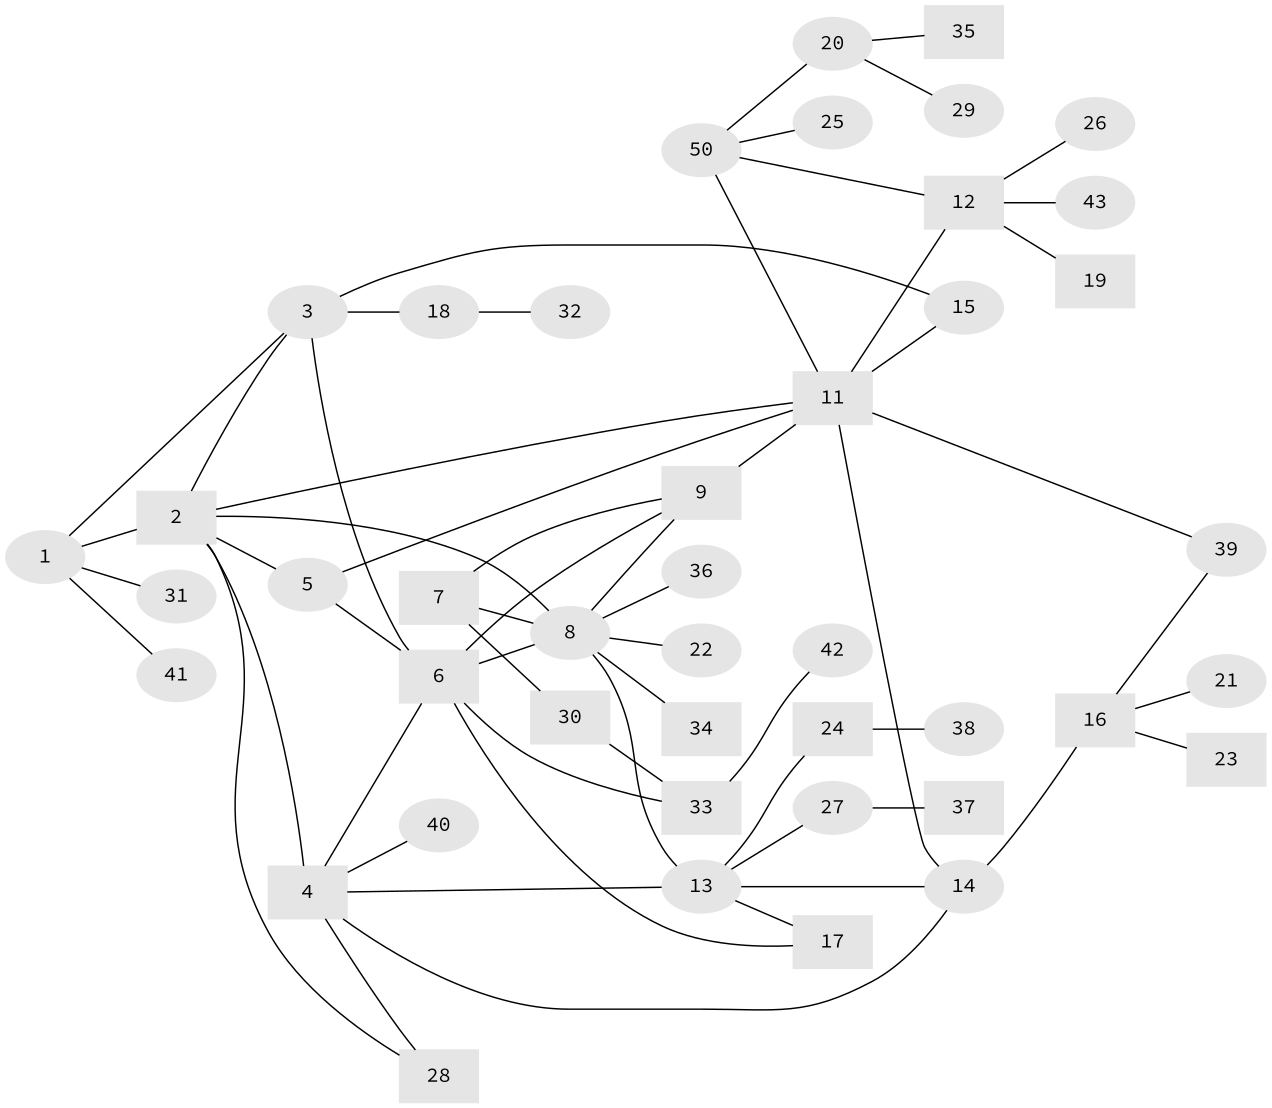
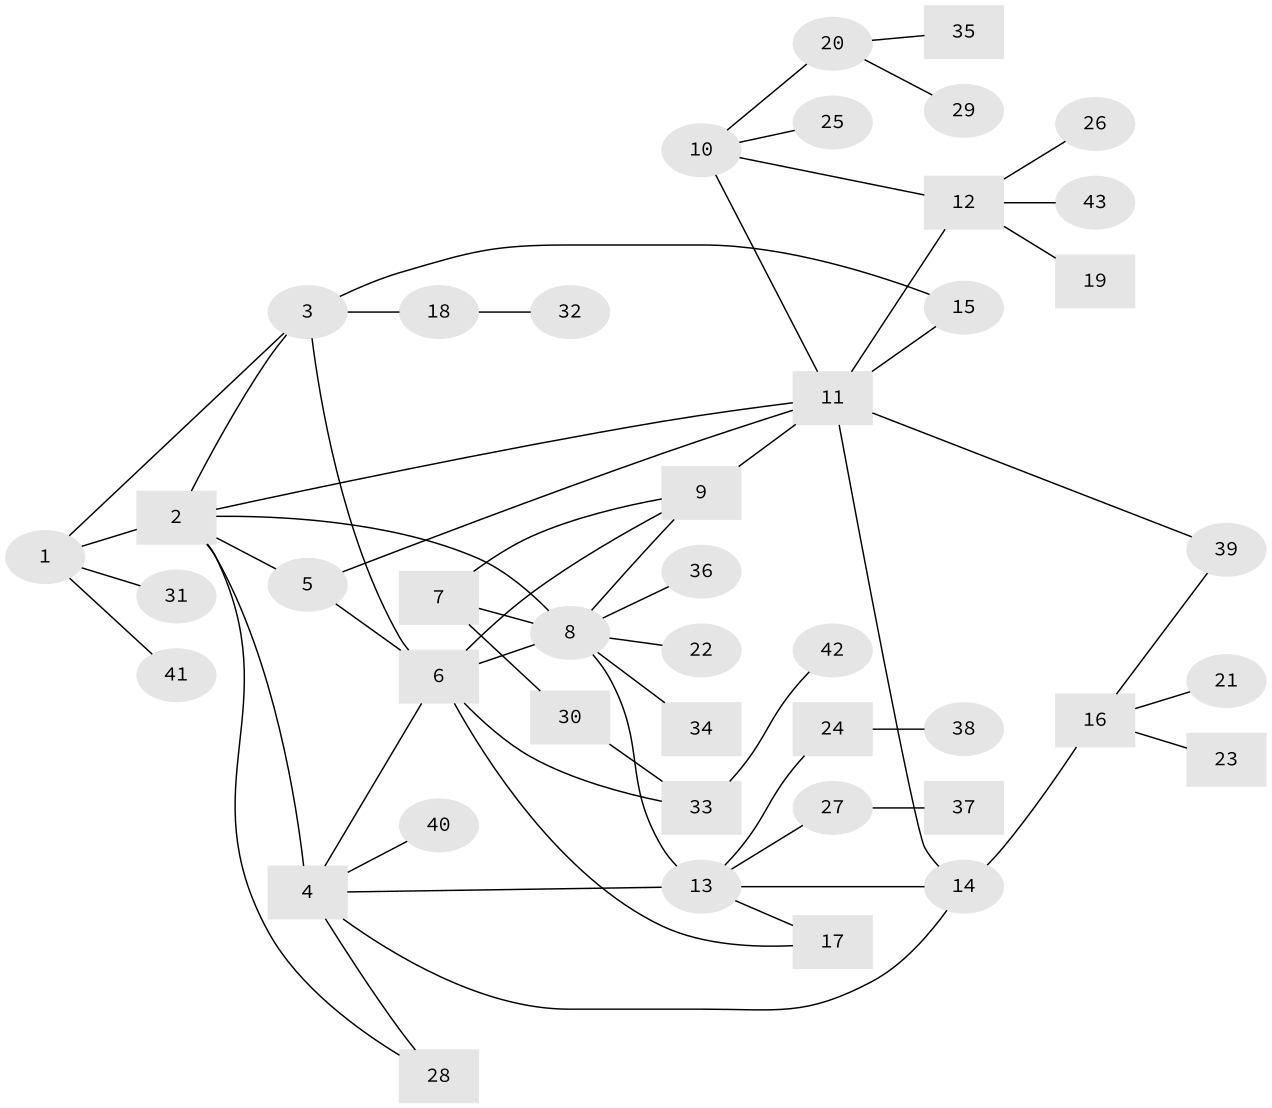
(701, 150) -> (701, 150)
